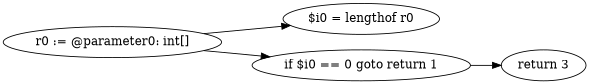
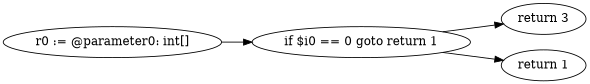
(361, 19) -> none
none -> (544, 65)
